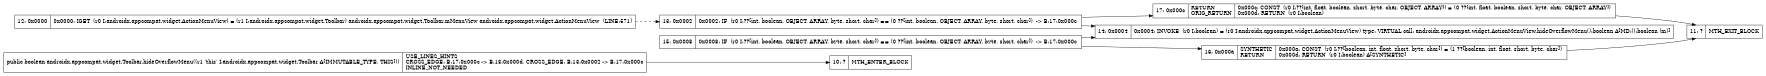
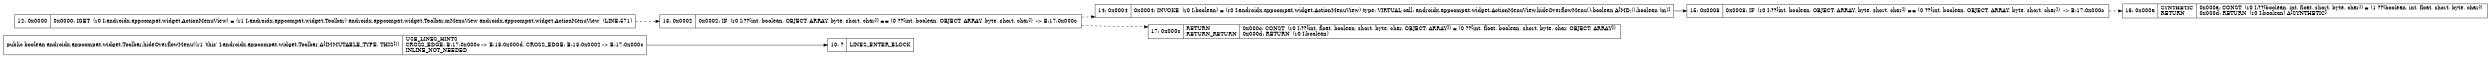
(1212, 14) -> (1212, 34)
(1115, 17) -> (1113, 26)
(1087, 26) -> (1087, 17)
(1725, 32) -> none
(1087, 38) -> (1678, 11)
(1140, 48) -> (2114, 11)
(880, 62) -> (880, 45)
